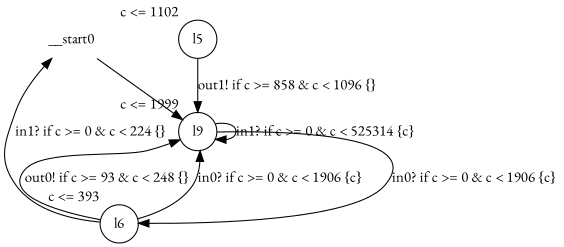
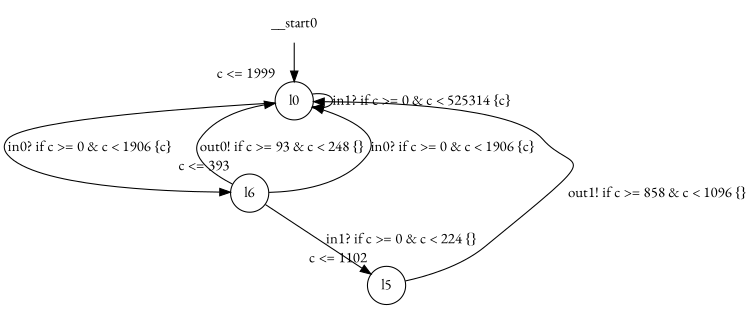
(198, 132) -> (294, 101)
(7, 169) -> (314, 236)
